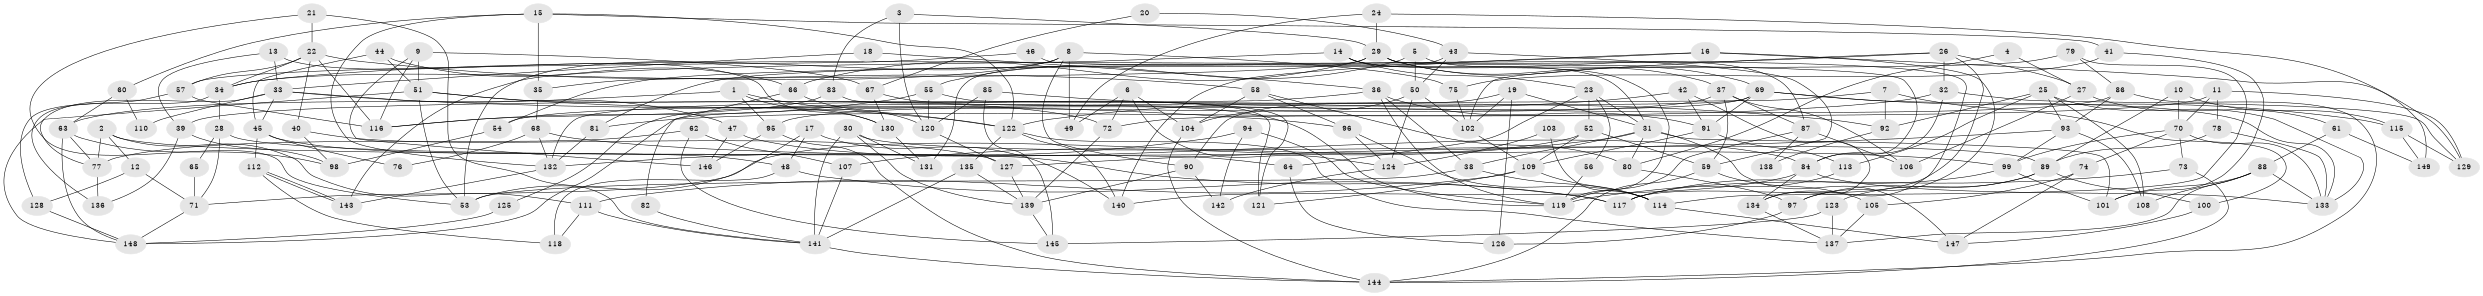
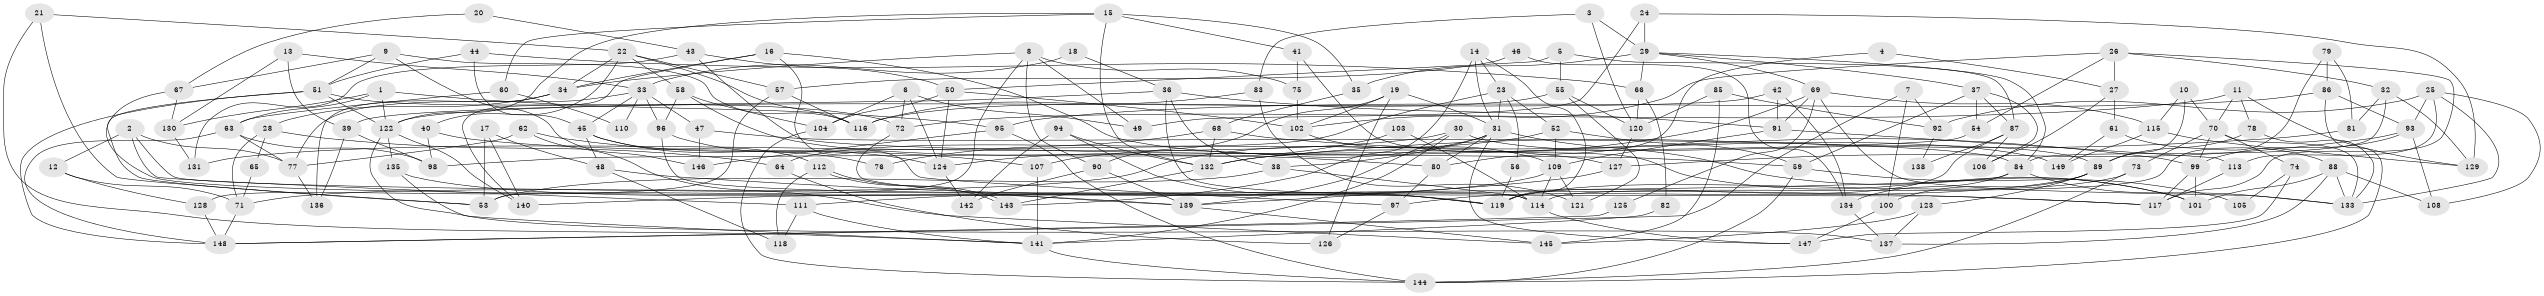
(1852, 225) -> none
